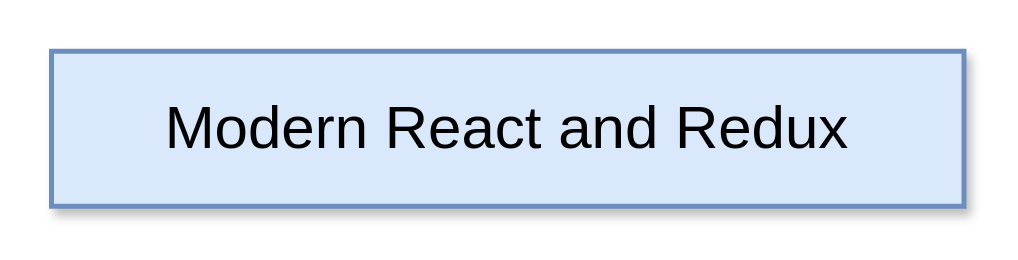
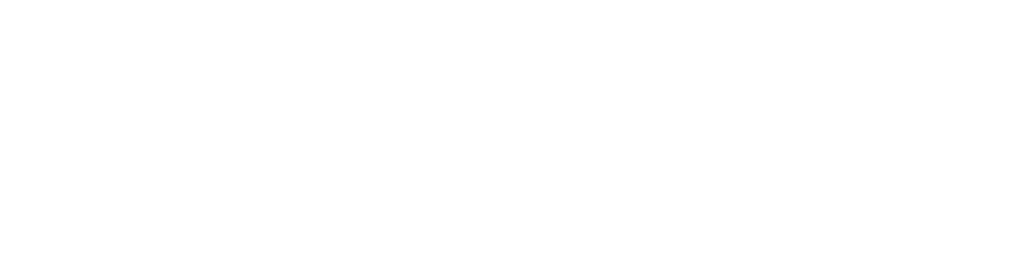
(508, 129) -> none
